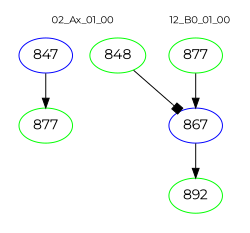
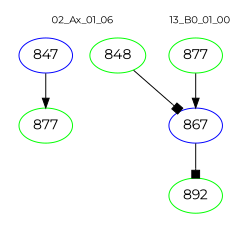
(83, 21) -> (83, 21)
(200, 21) -> (200, 21)
(196, 156) -> (196, 156)
